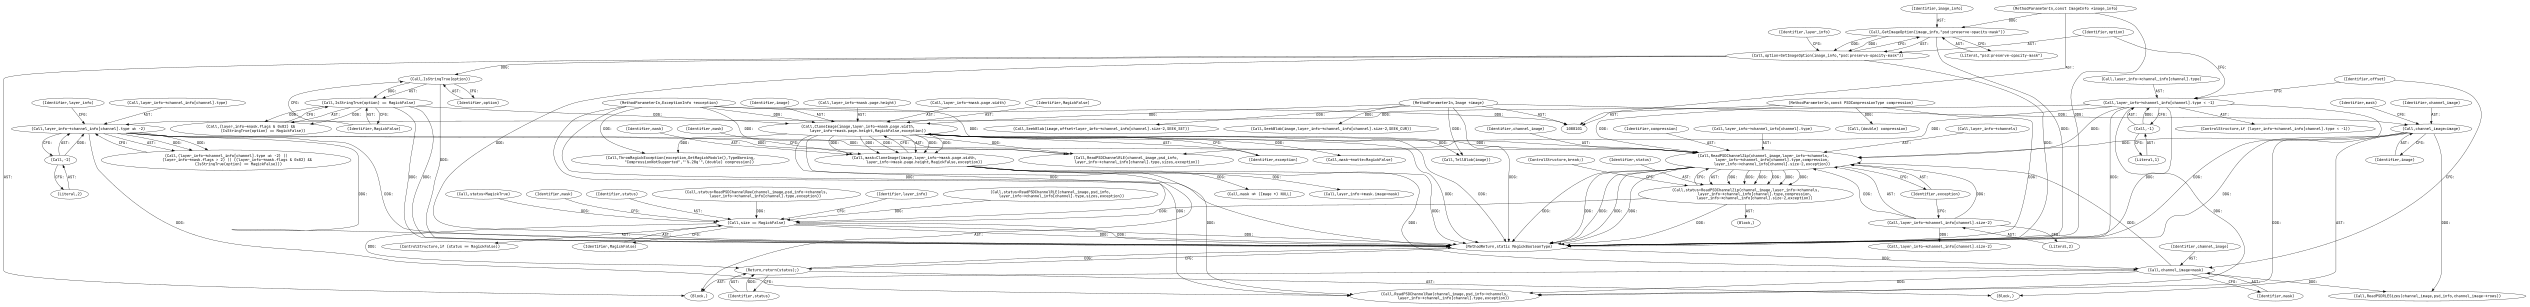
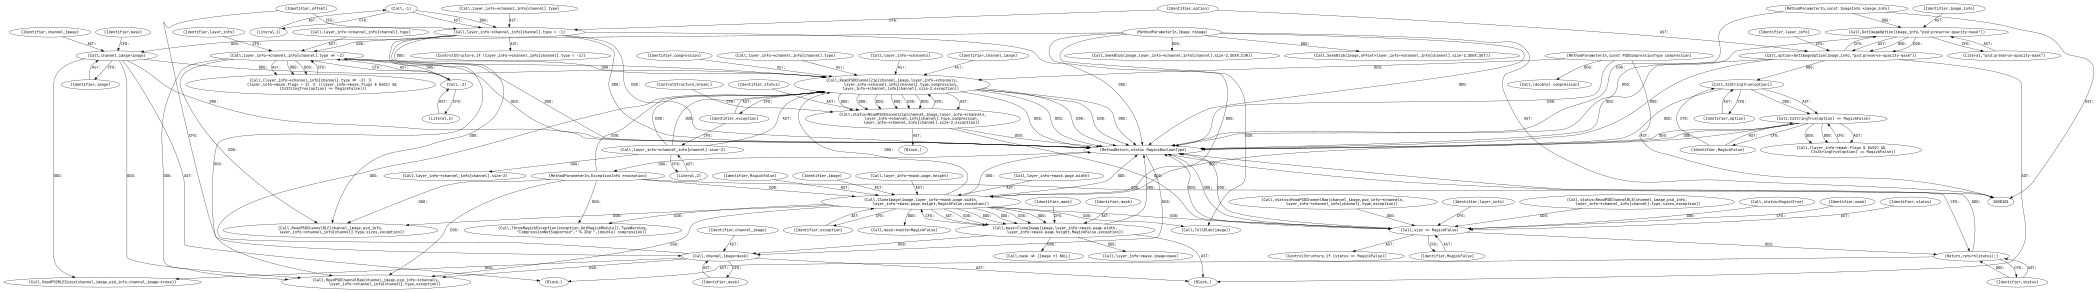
(2158, 116) -> none
(815, 178) -> (853, 158)
